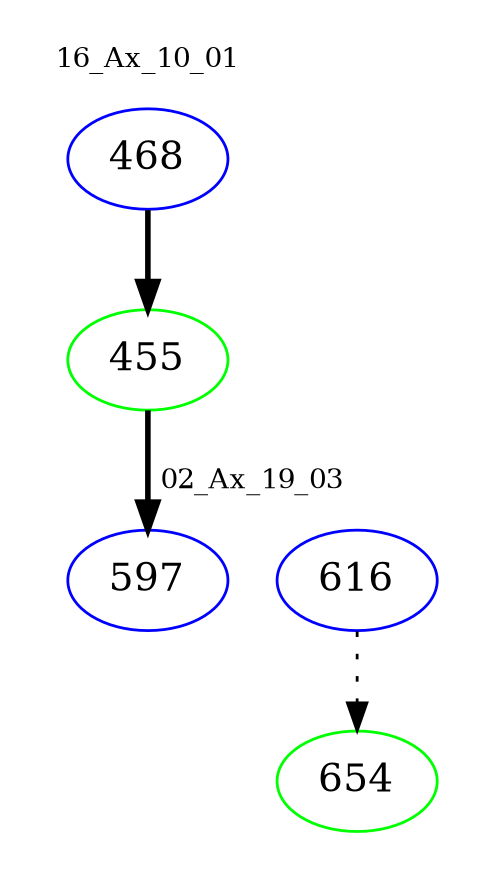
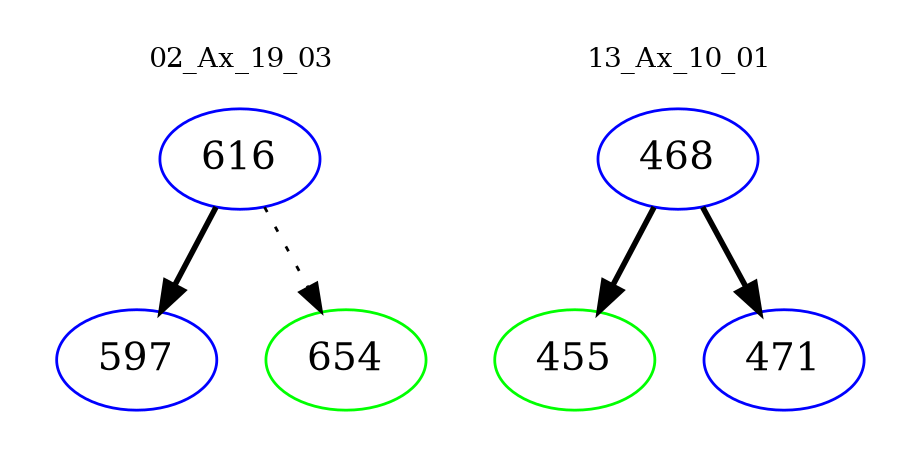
(148, 60) -> (679, 60)
none -> (784, 360)
(148, 472) -> (195, 246)
